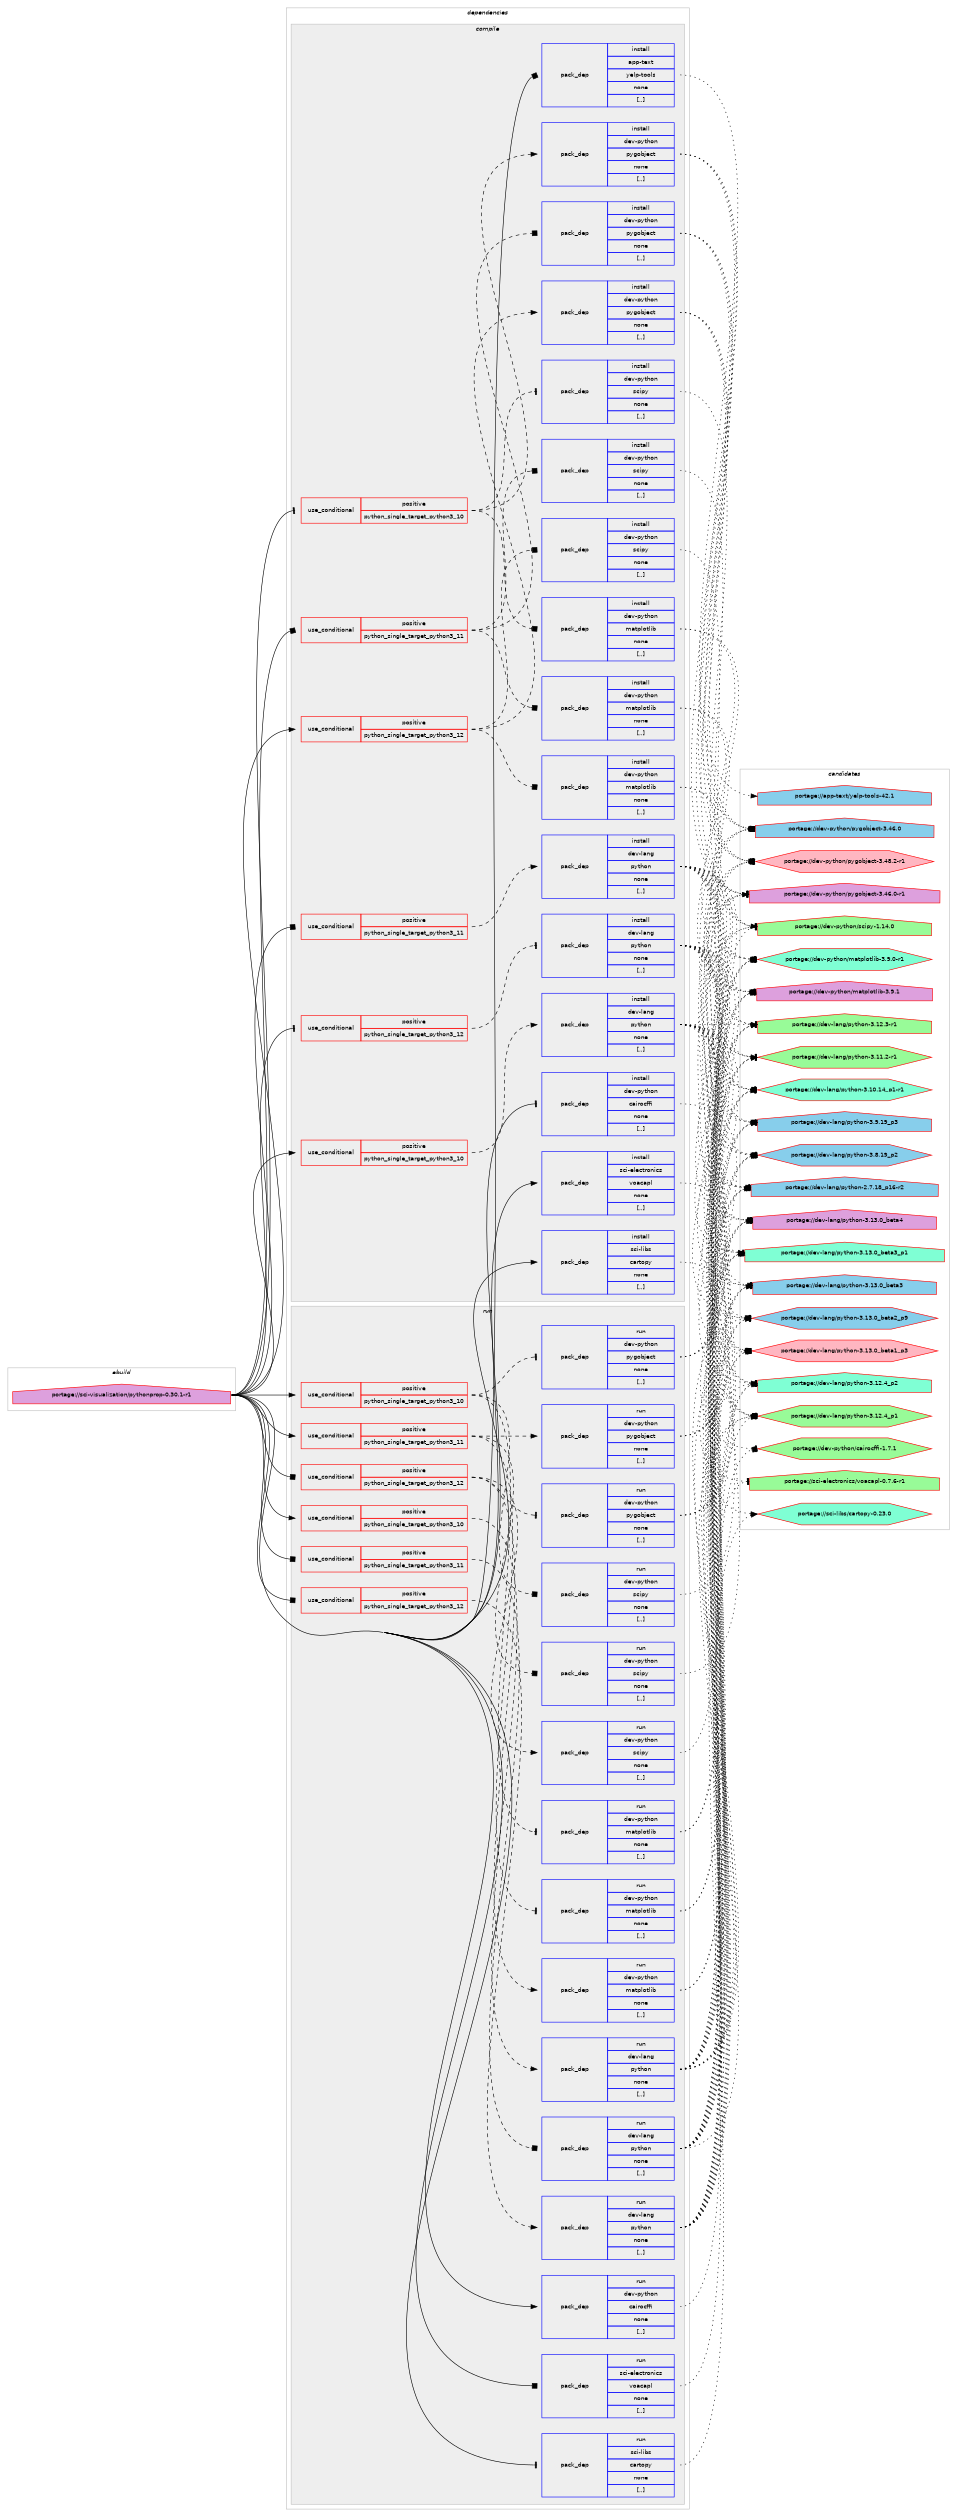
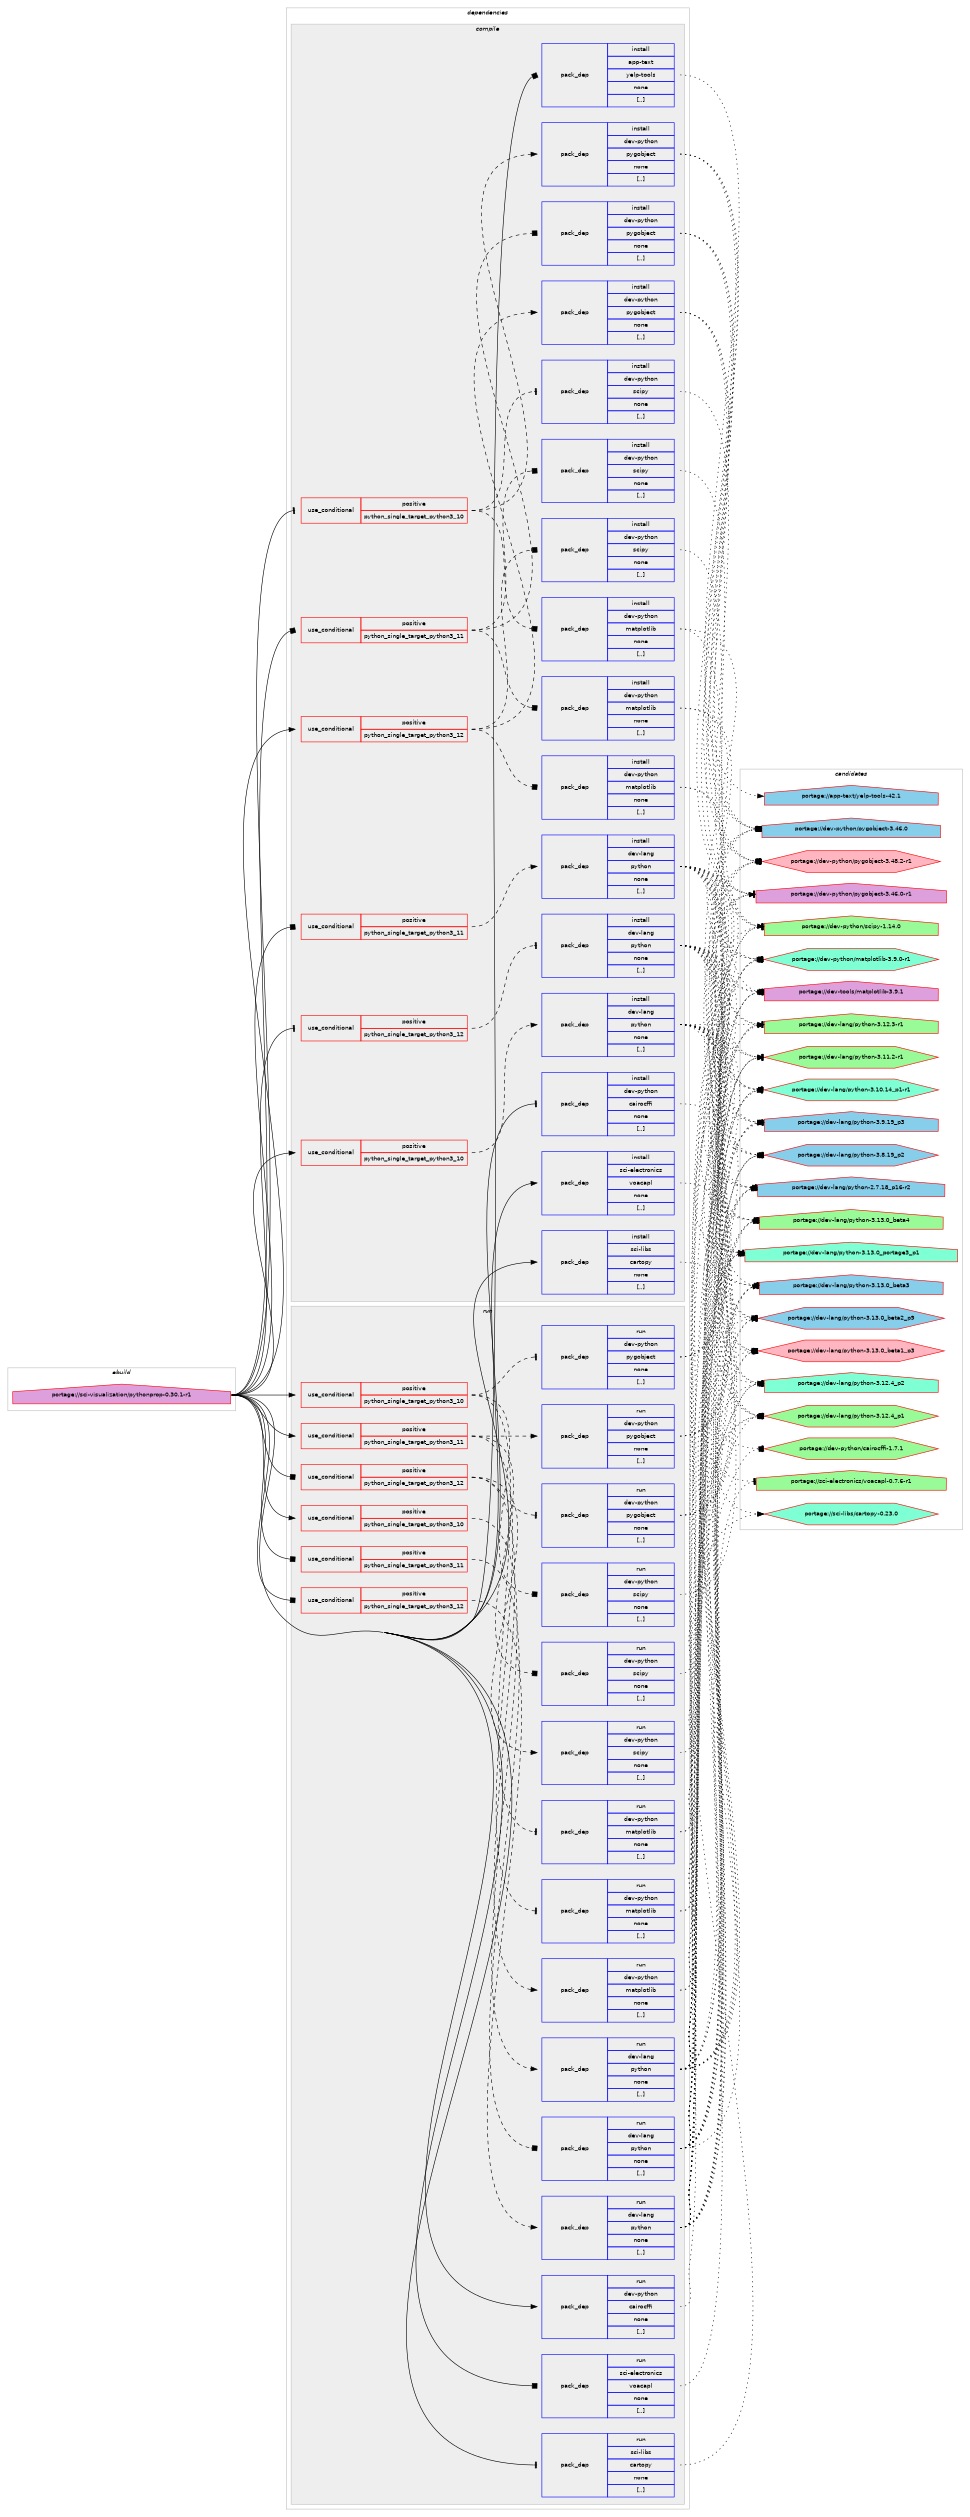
(845, 992) -> (851, 992)
(845, 1220) -> (851, 1220)
(845, 1253) -> (851, 1253)
